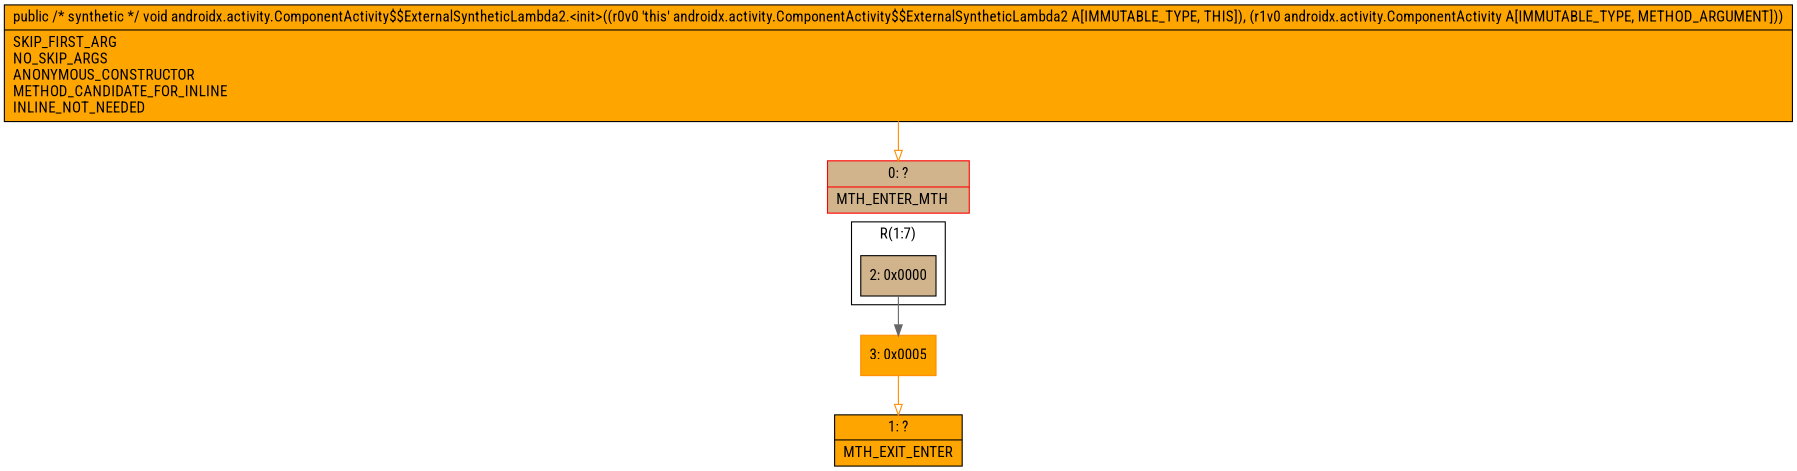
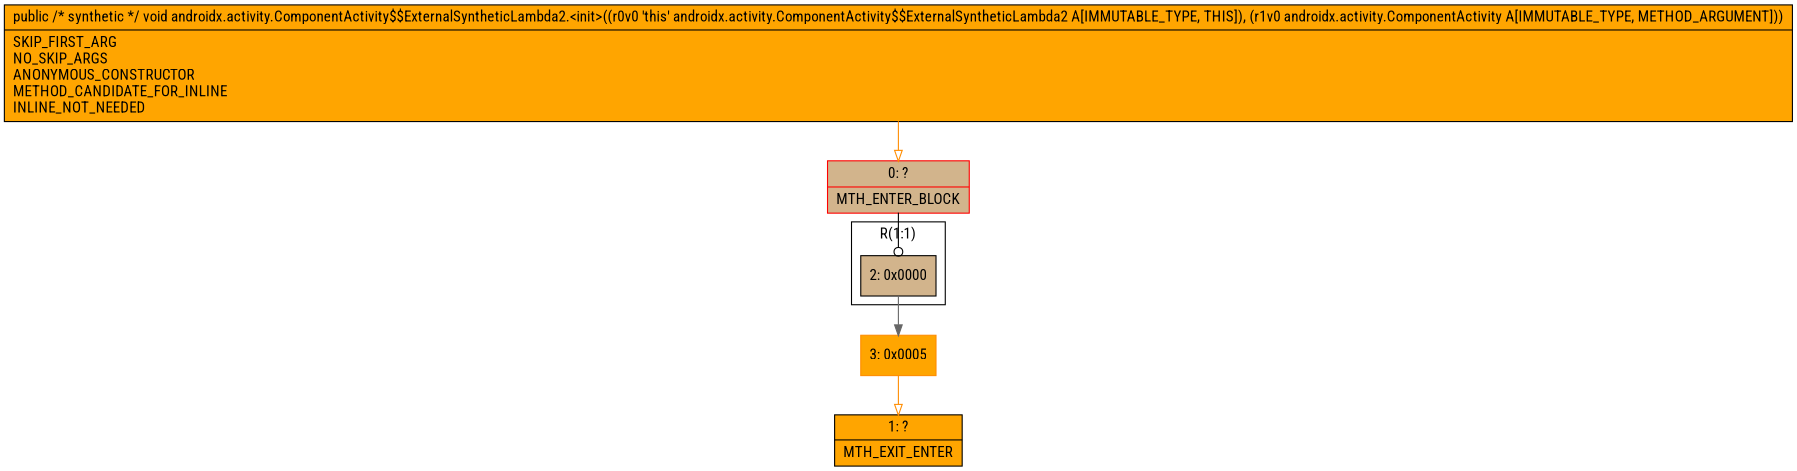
(892, 200) -> (898, 200)
none -> (898, 230)
(898, 234) -> (898, 234)
